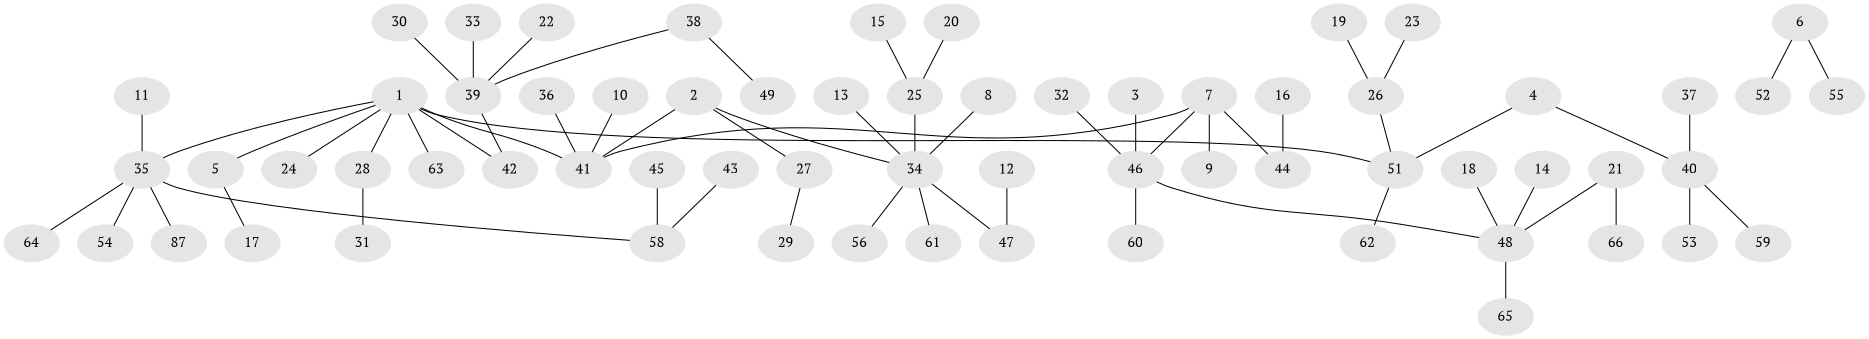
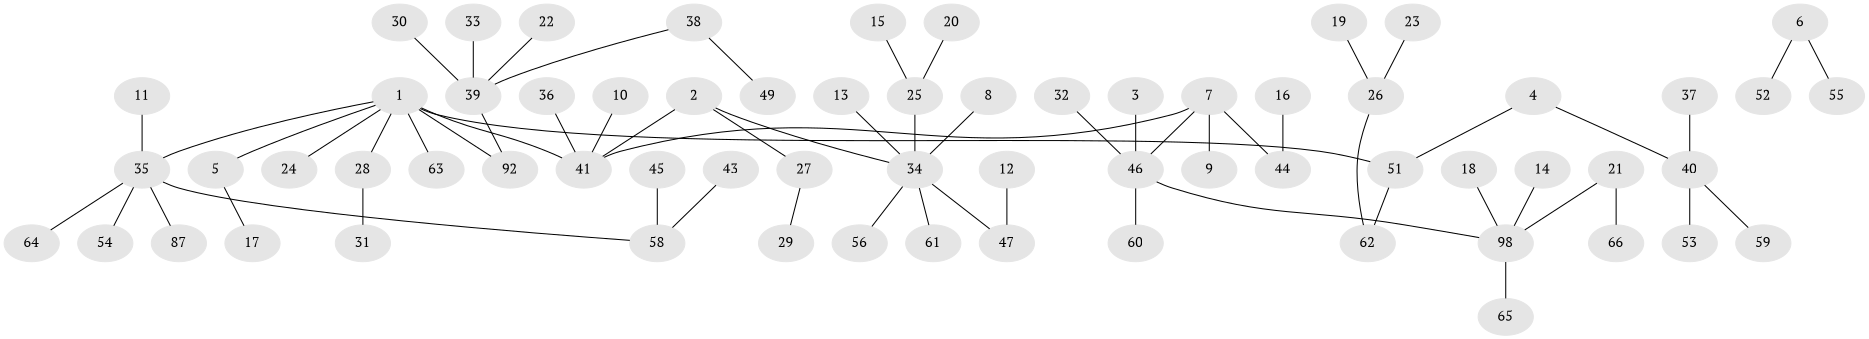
(1386, 133) -> (1357, 169)
(510, 170) -> (510, 170)
(1506, 243) -> (1506, 243)
